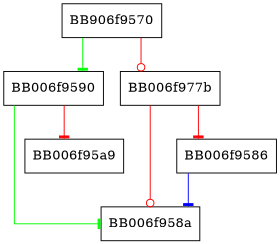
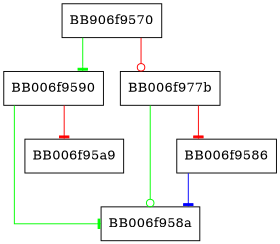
(150, 152) -> (150, 152)
